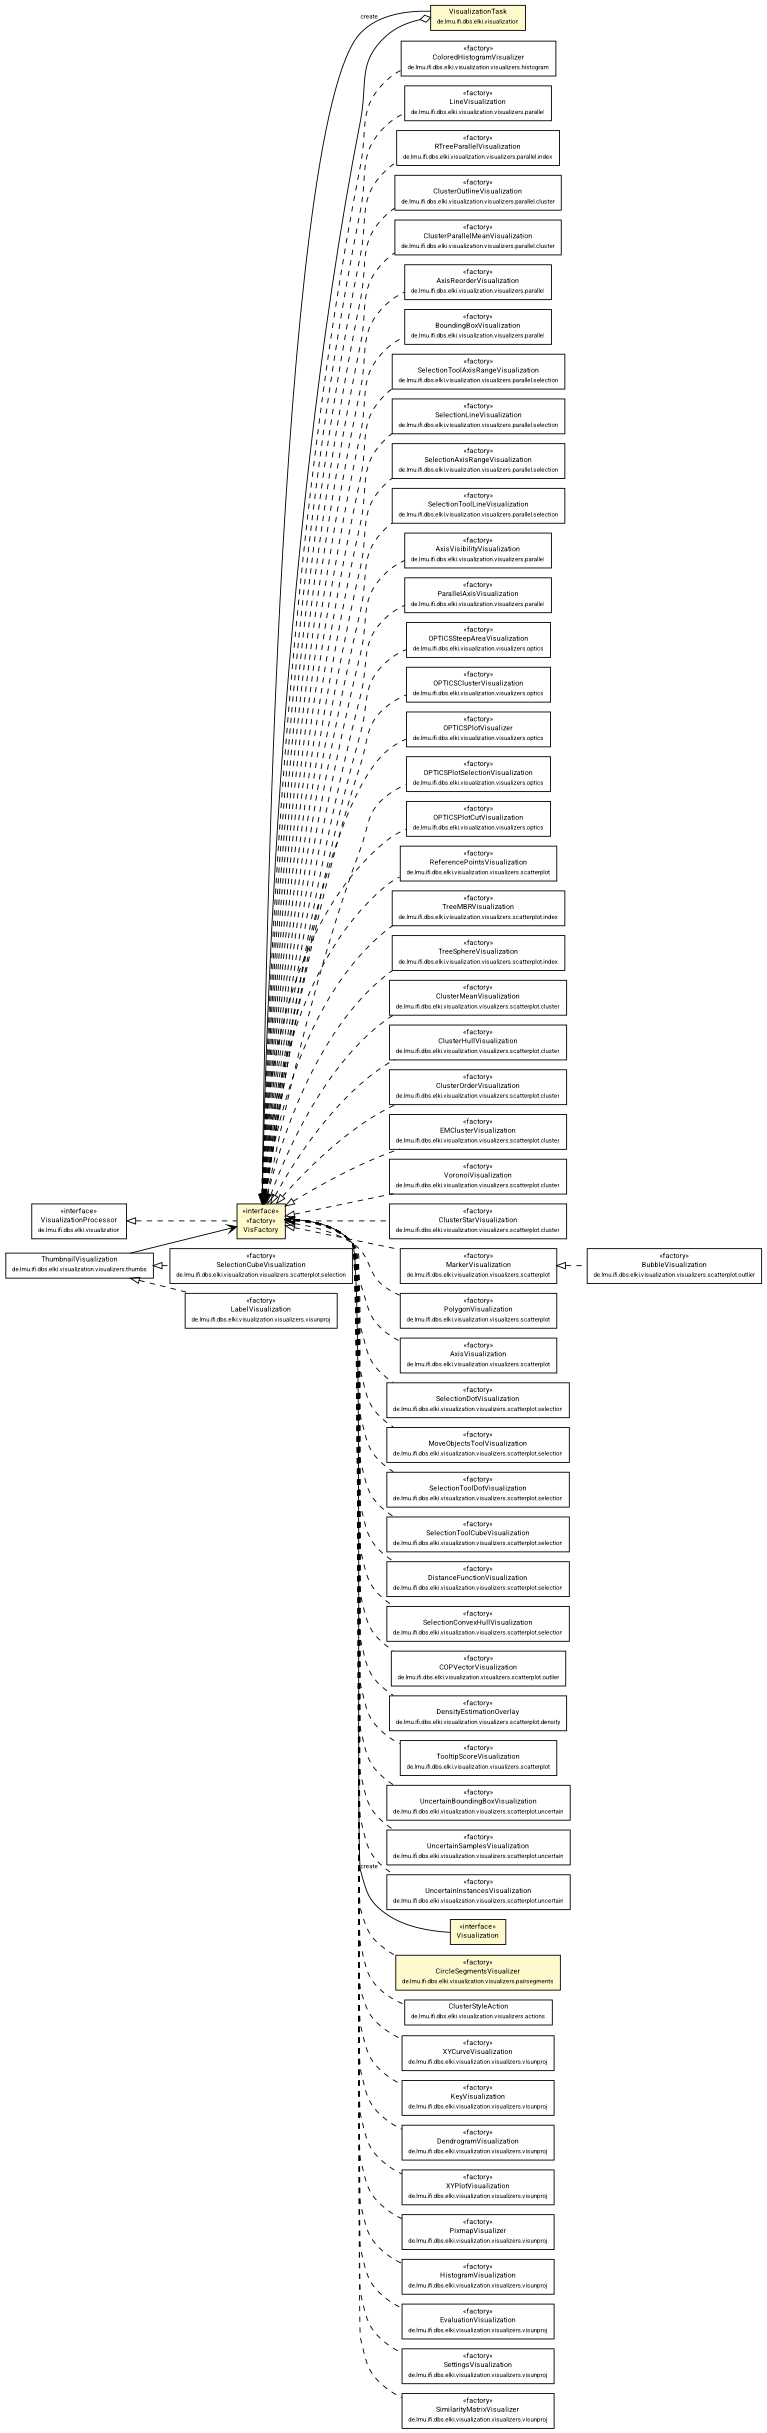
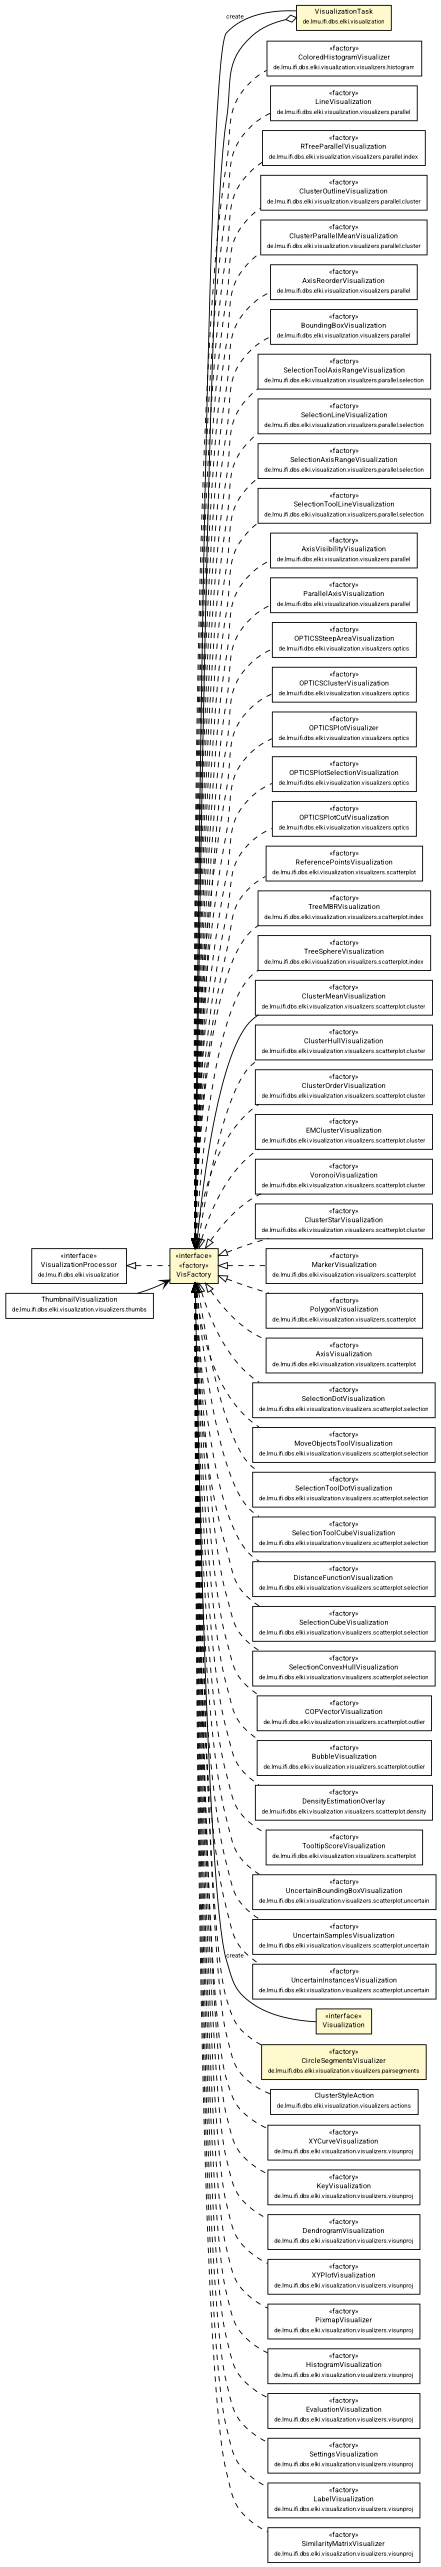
(319, 1095) -> (214, 1122)
(166, 1266) -> (219, 1520)
(576, 1266) -> (217, 1637)
(165, 1287) -> (200, 1898)
